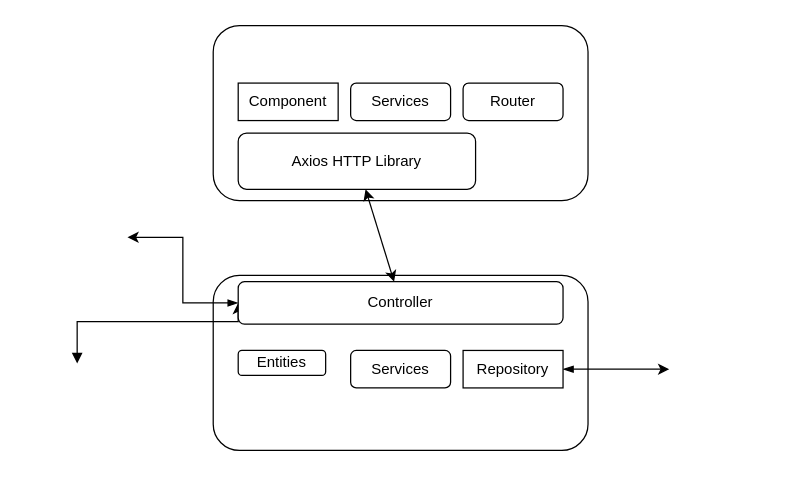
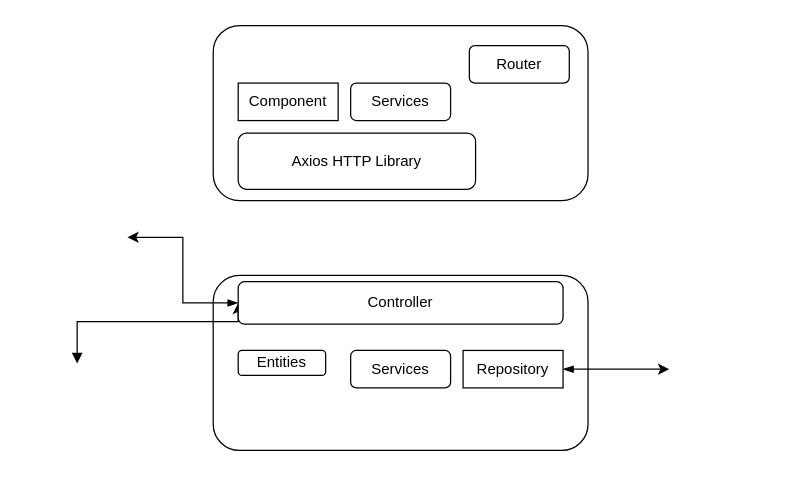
(513, 102) -> (519, 64)
(380, 236) -> none
